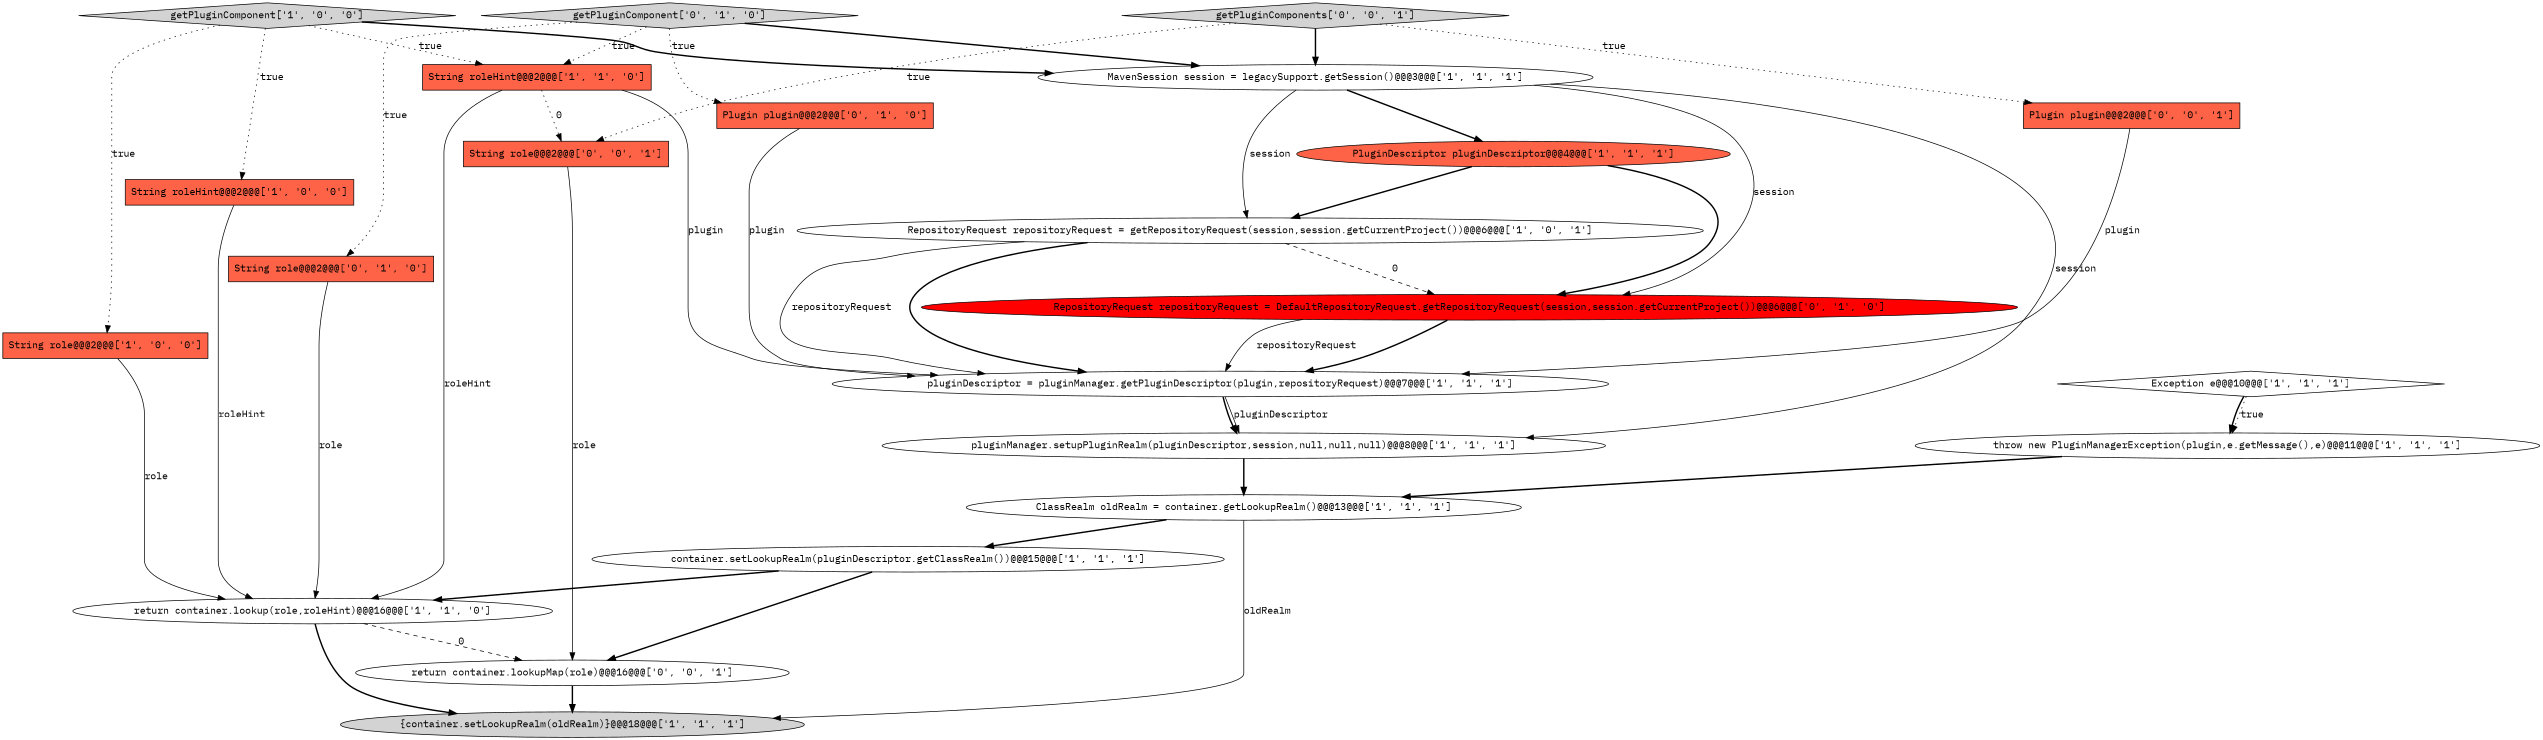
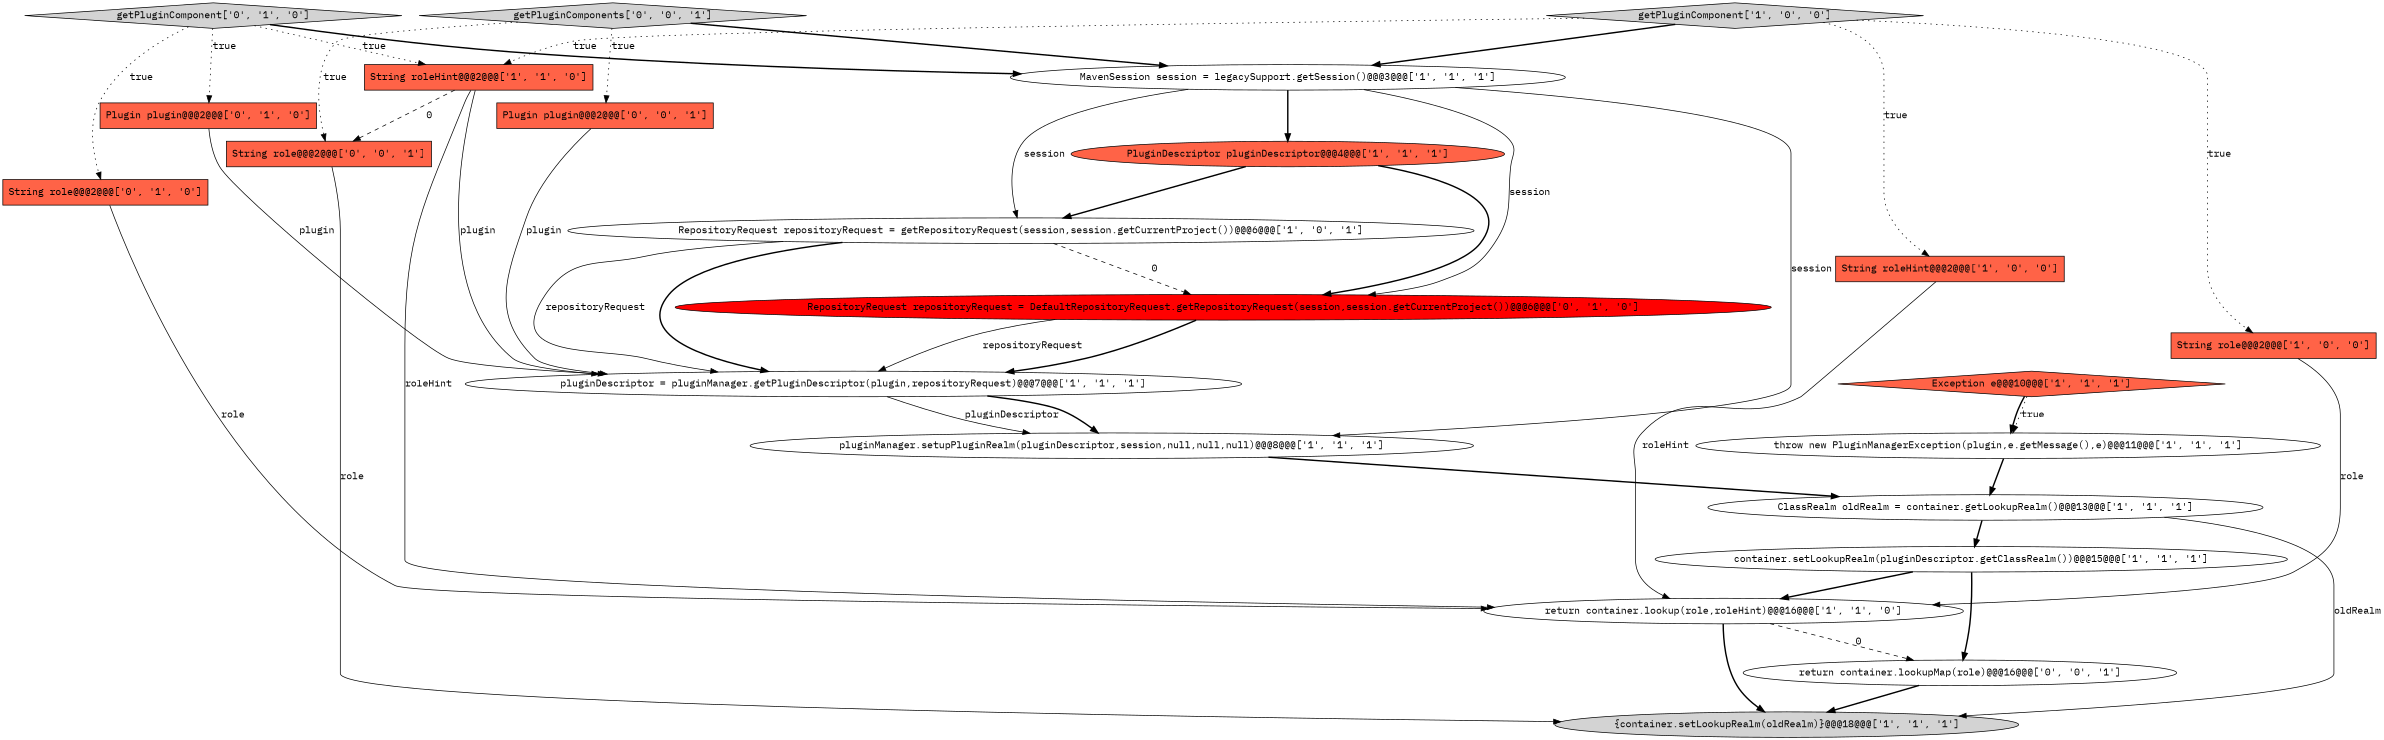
(550, 112) -> (407, 114)
(2251, 384) -> (2032, 384)
(572, 410) -> (692, 703)
